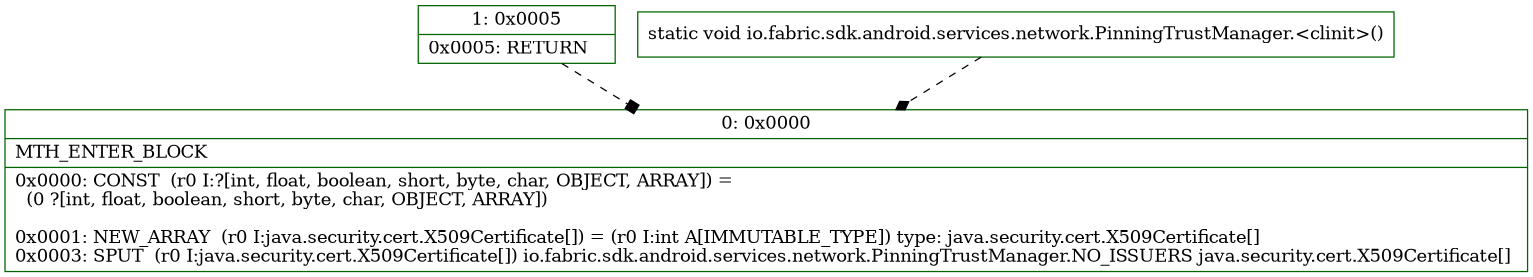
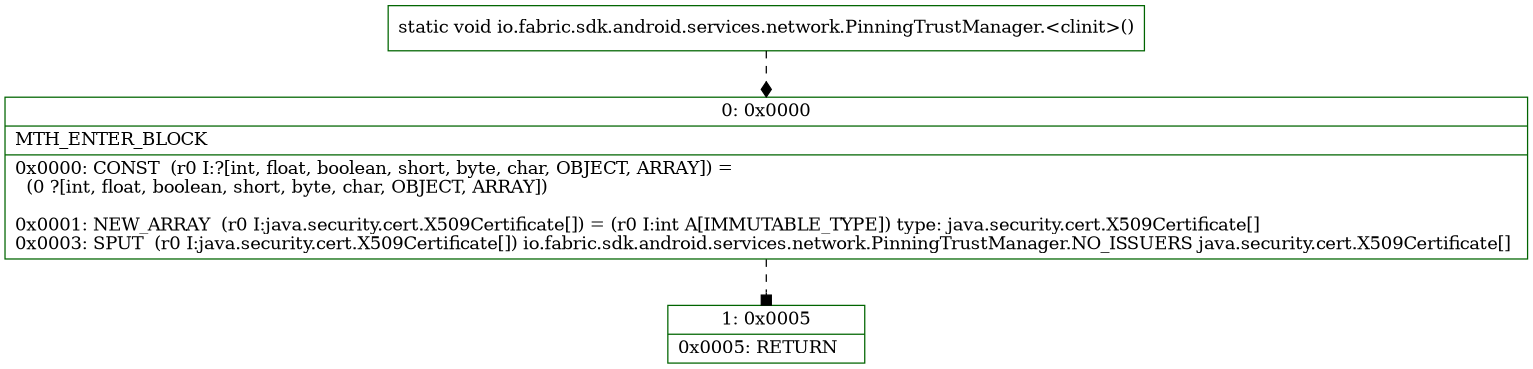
(594, 83) -> (766, 276)
